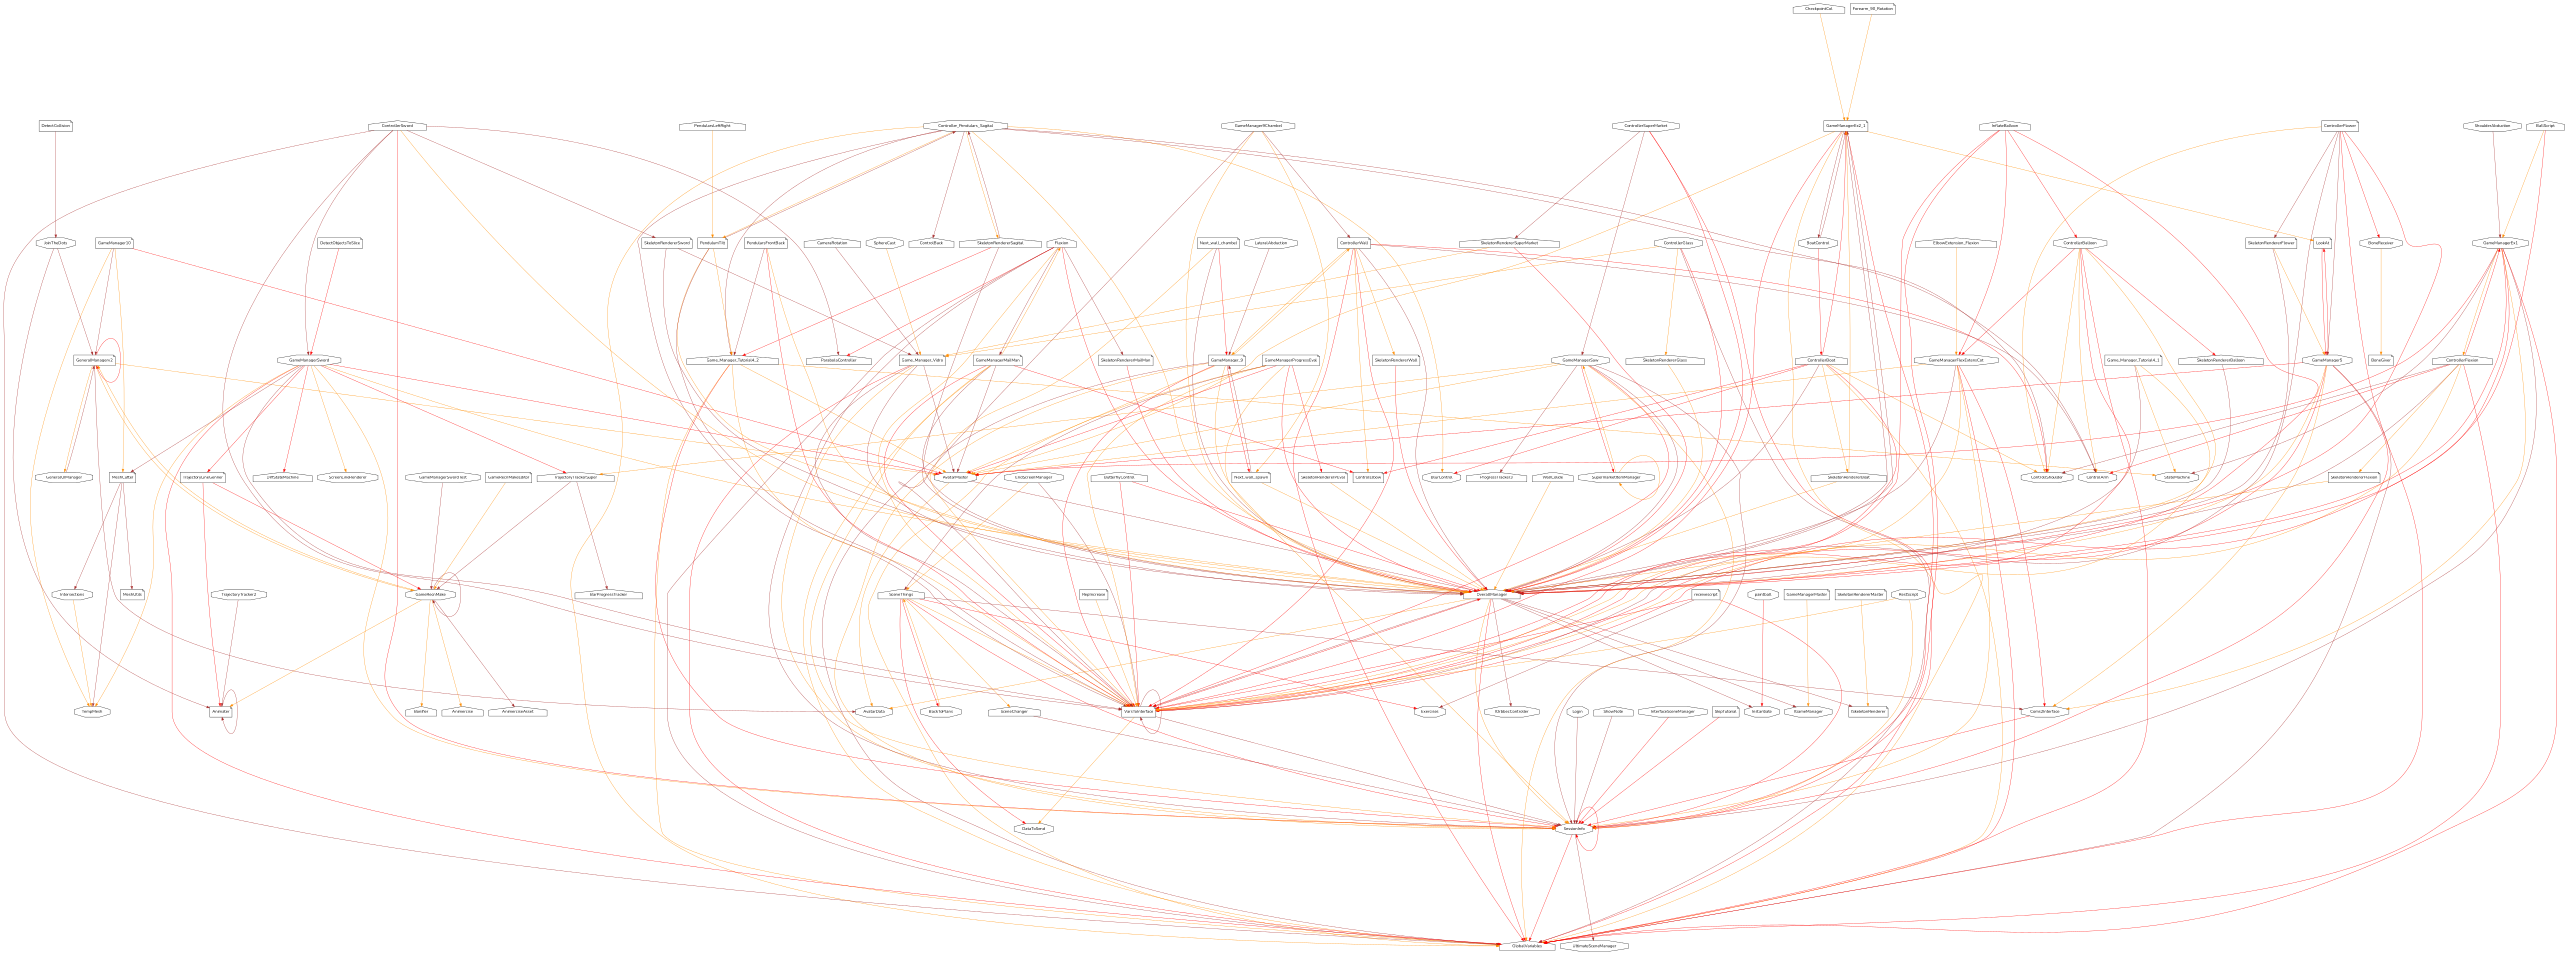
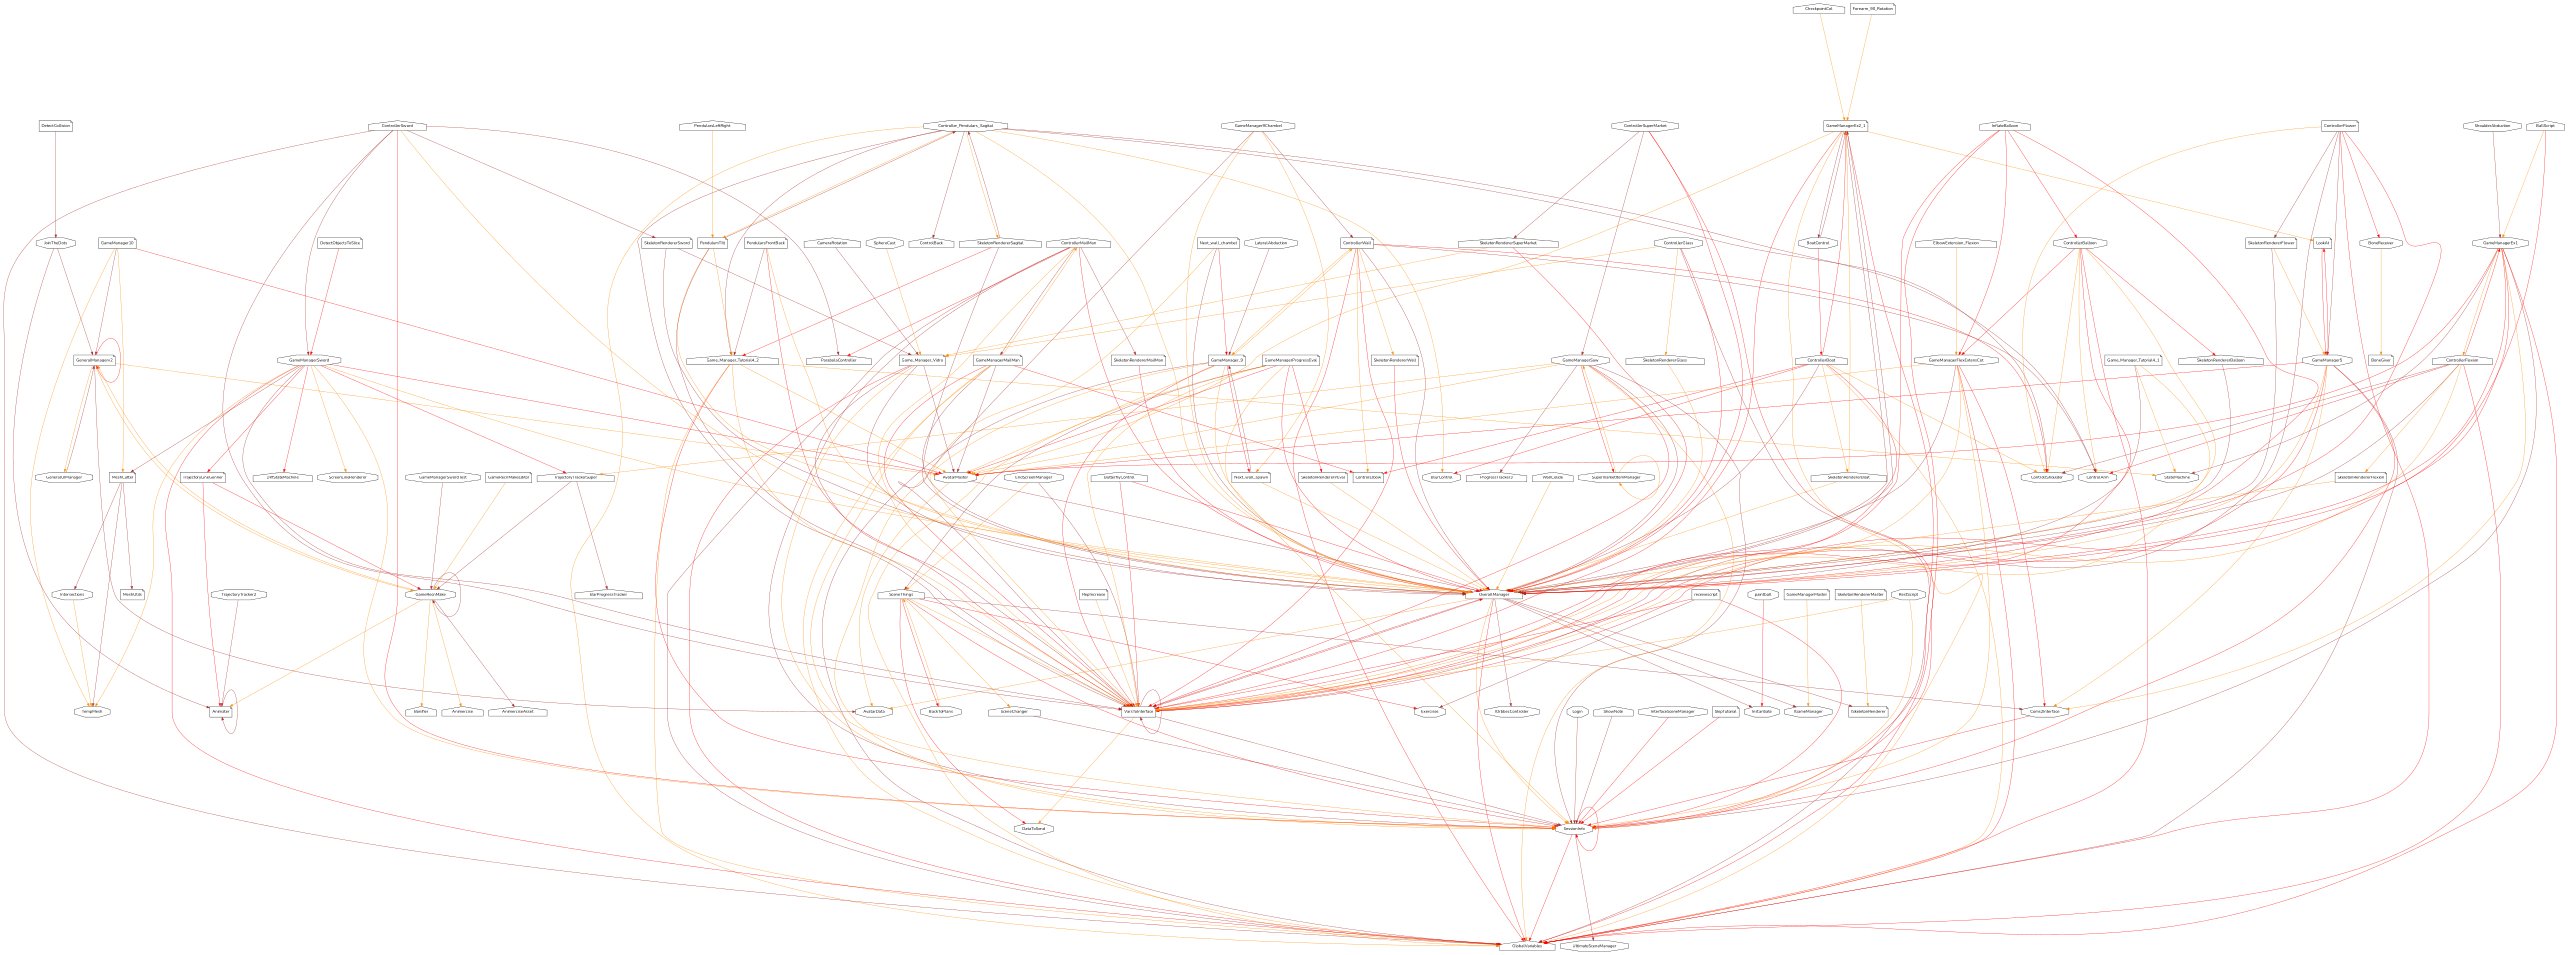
(1062, 243) -> (1079, 243)
